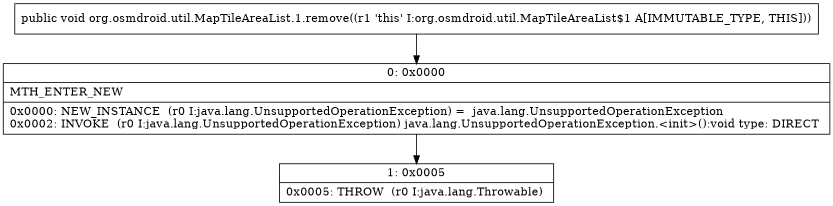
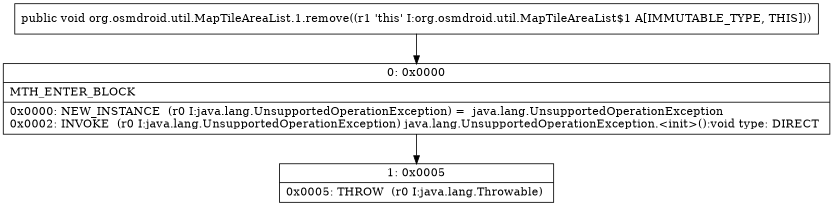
(67, 92) -> (73, 92)
